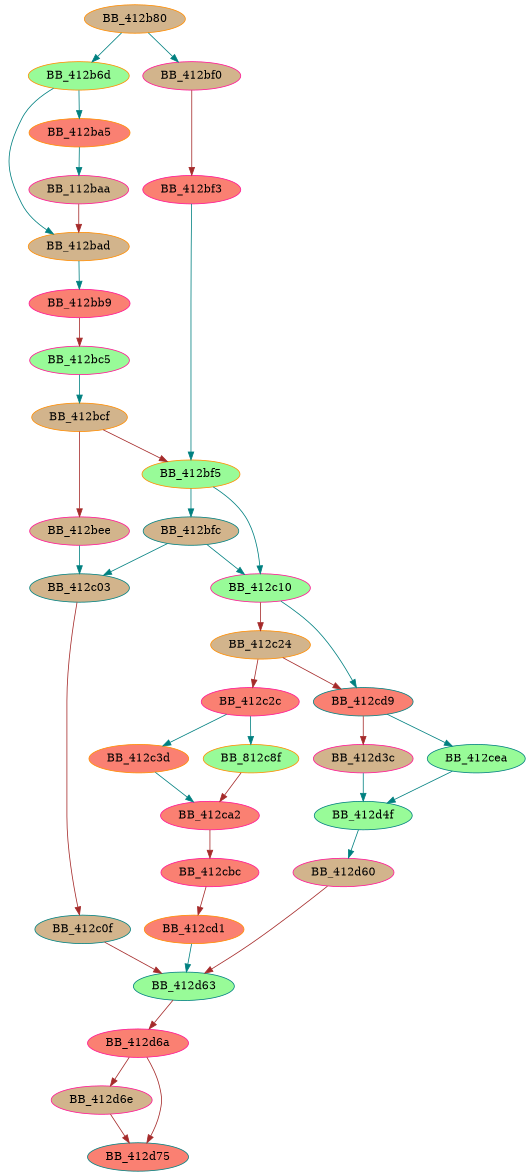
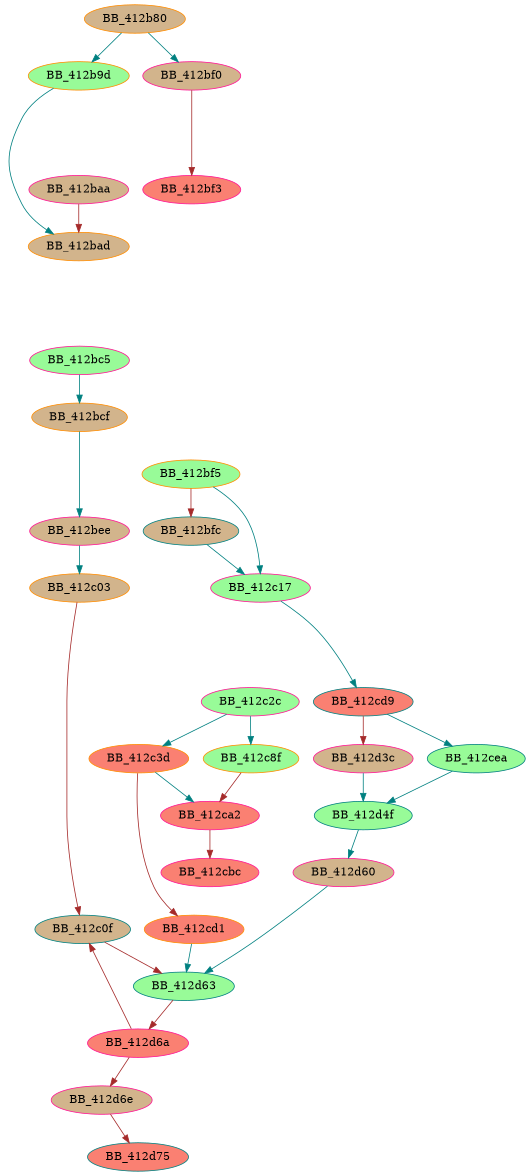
(79, 76) -> (79, 76)
(80, 133) -> none
(79, 190) -> (79, 190)
(80, 303) -> none
(191, 328) -> none
(132, 444) -> none
(80, 470) -> (80, 470)
(191, 499) -> (191, 499)
(139, 558) -> none
(80, 588) -> (80, 588)
(261, 588) -> (261, 588)
(261, 645) -> none
(250, 702) -> (250, 702)
(251, 759) -> (251, 759)
(203, 897) -> (141, 846)
(271, 929) -> (271, 929)
(161, 1096) -> (112, 990)
